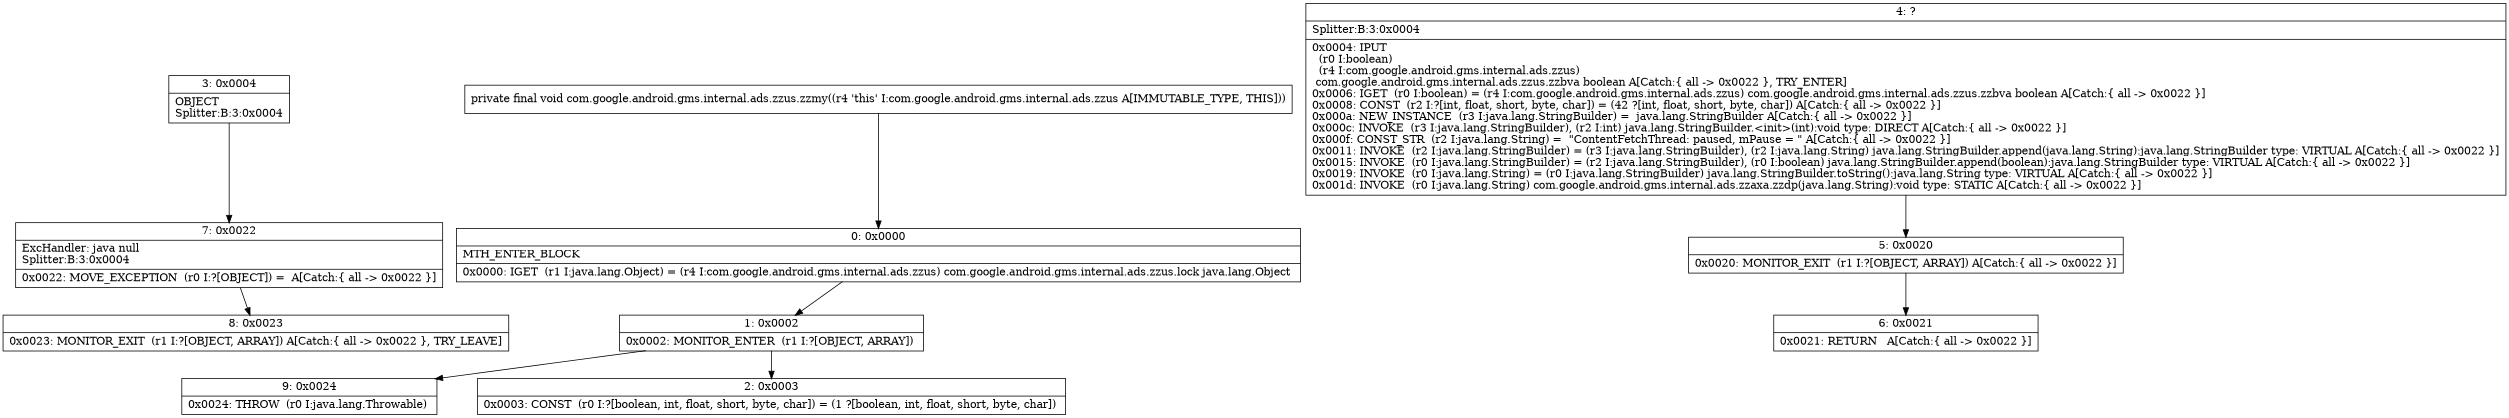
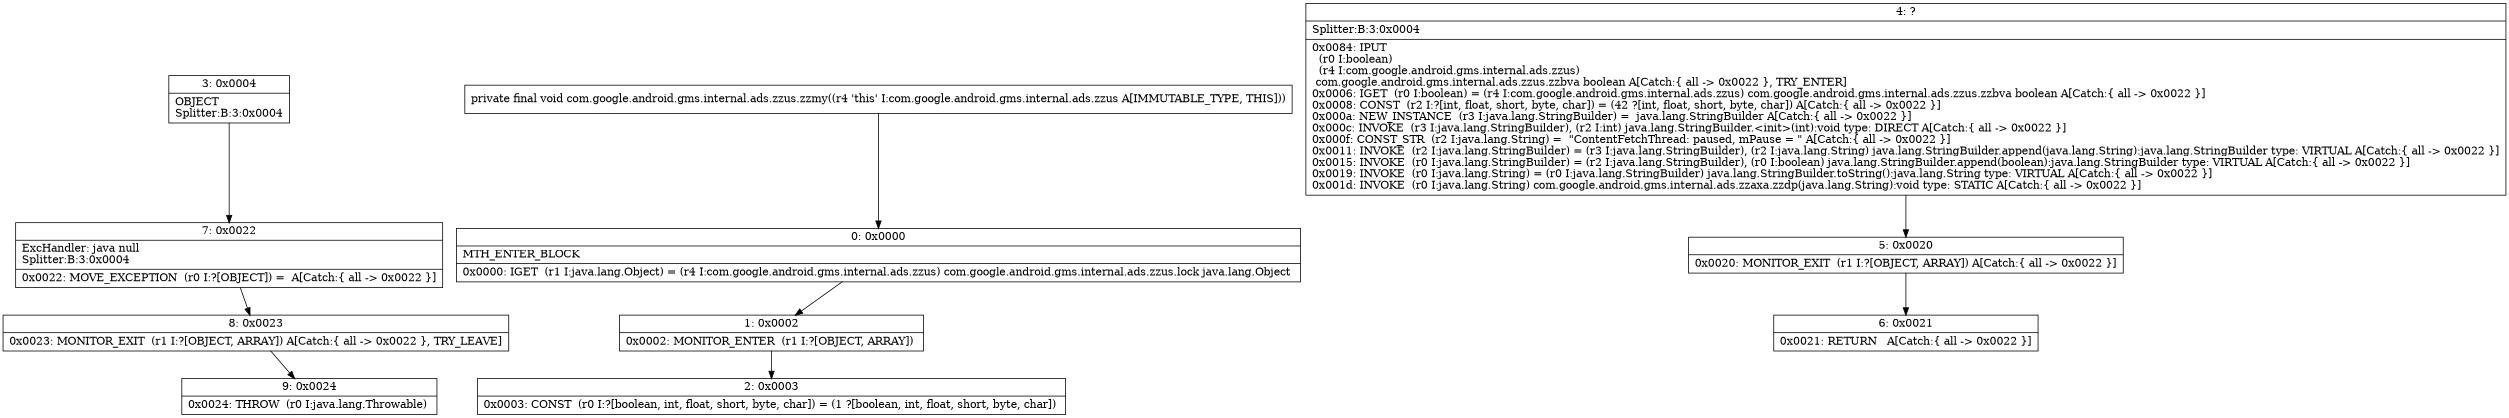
(1353, 48) -> (1353, 48)
(544, 364) -> (280, 362)
